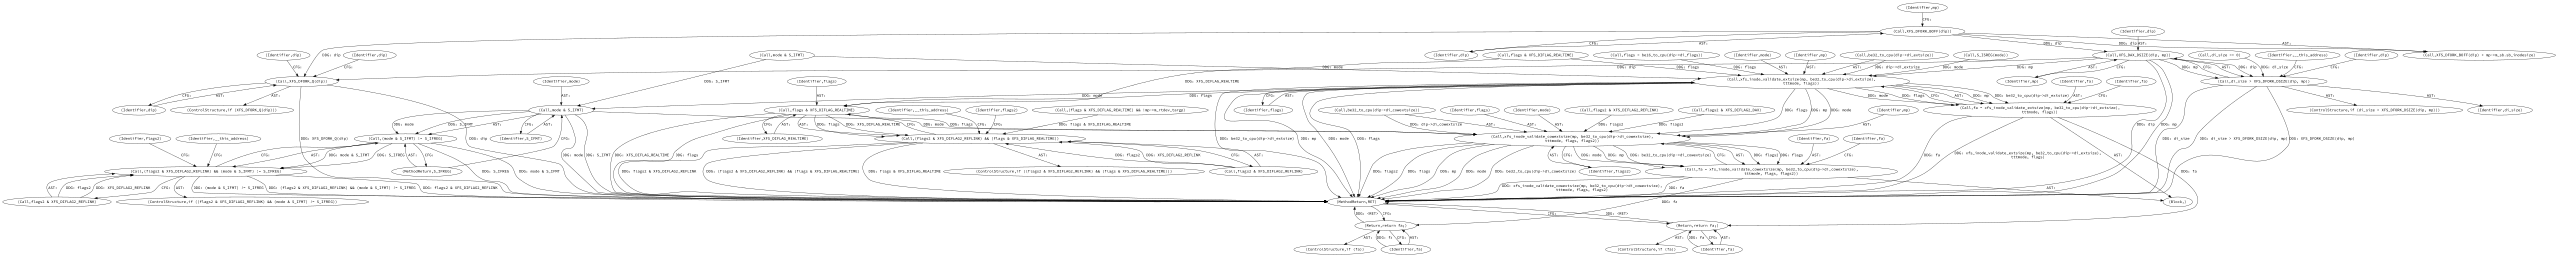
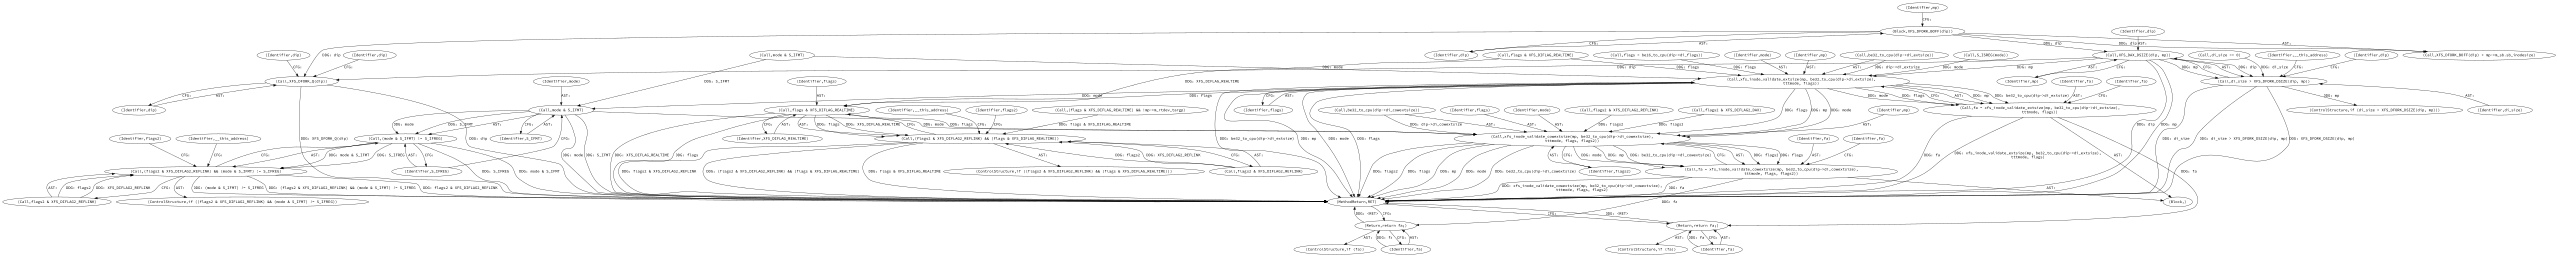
(1922, 31) -> (1922, 31)
(2394, 93) -> (2407, 89)
(2331, 96) -> (2331, 96)
(232, 110) -> none
(427, 172) -> (427, 172)
